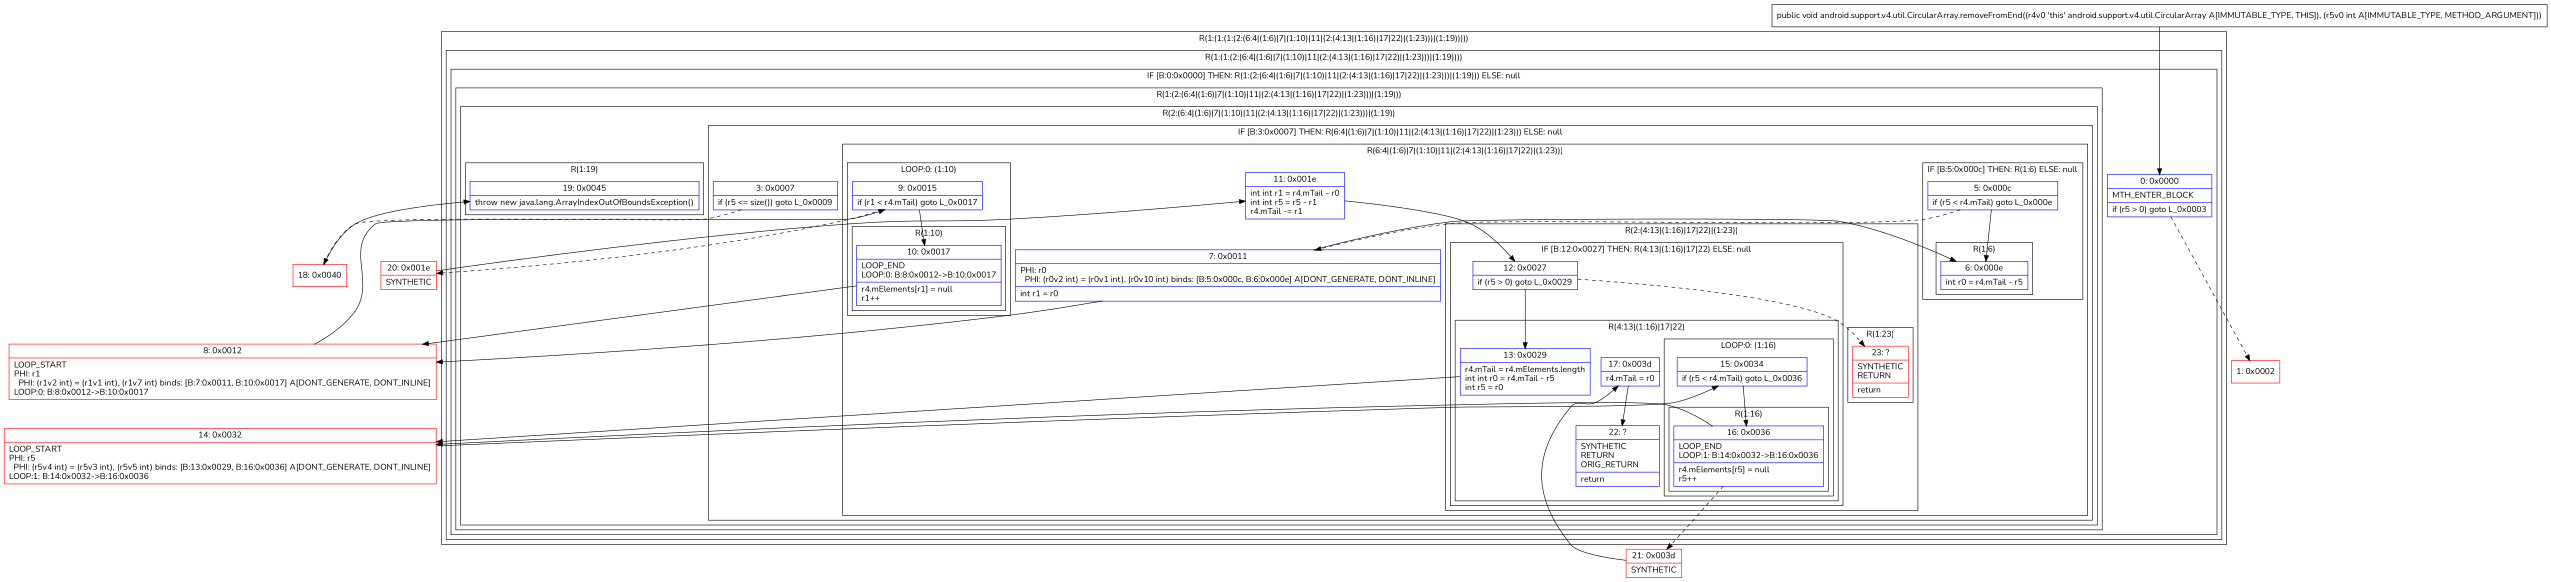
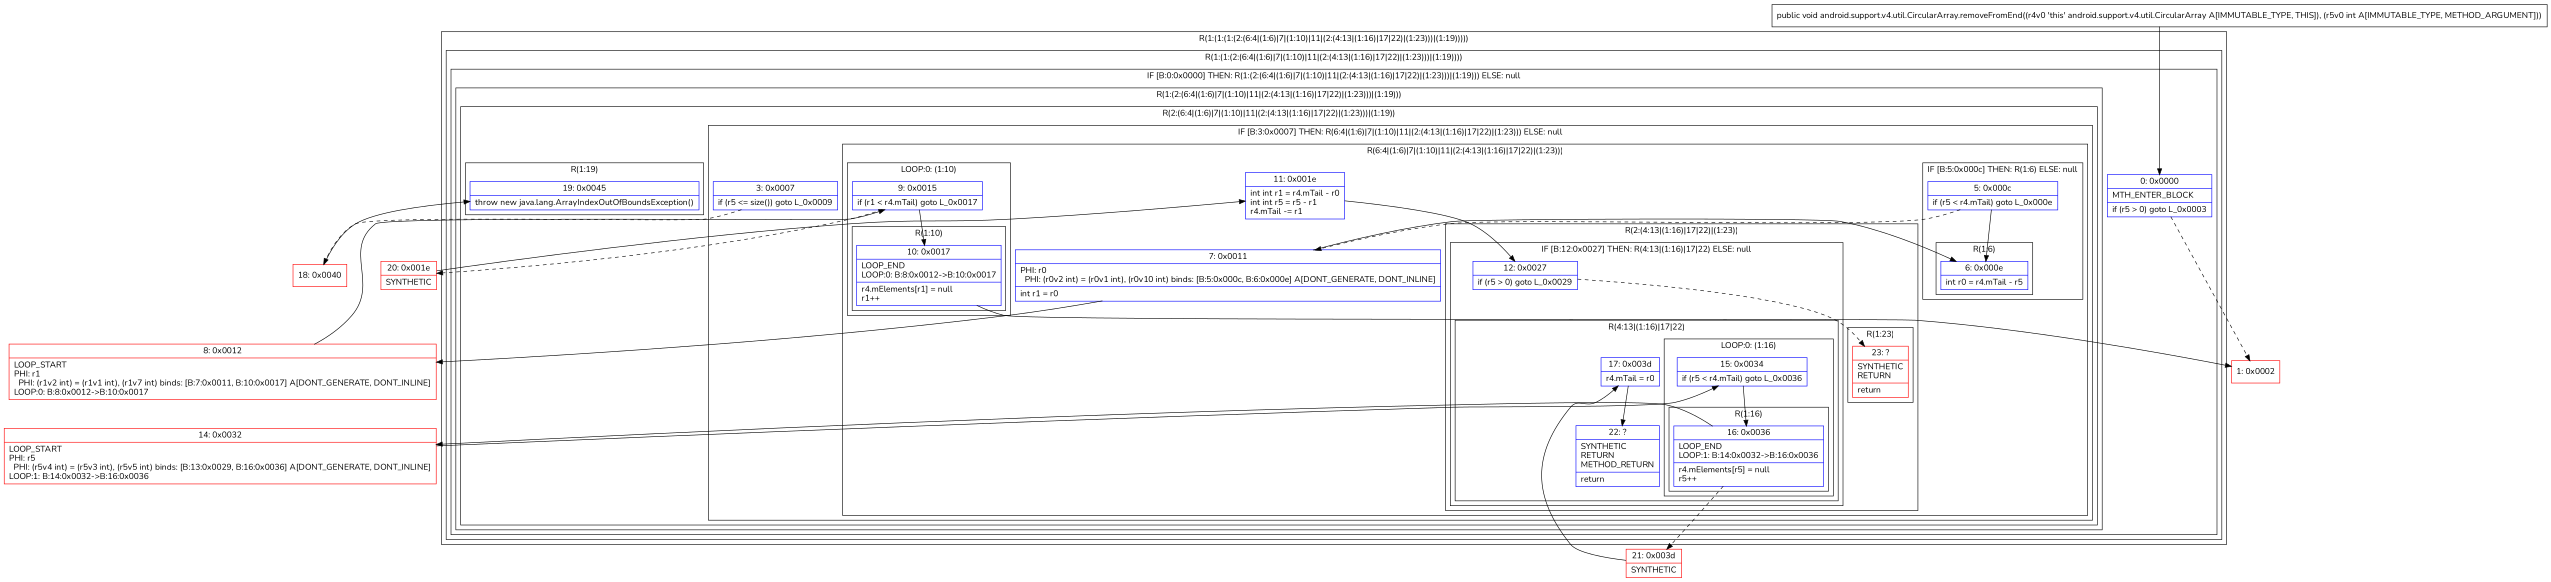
(643, 315) -> (1414, 319)
(1525, 372) -> none
(1610, 465) -> (1618, 465)
